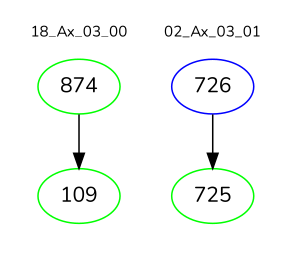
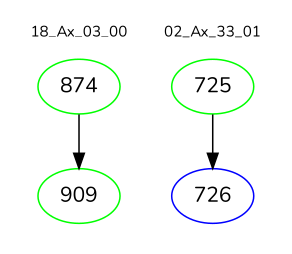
(213, 33) -> (213, 33)
(213, 134) -> (213, 134)
(79, 196) -> (79, 196)
